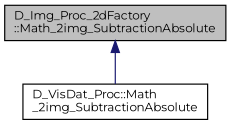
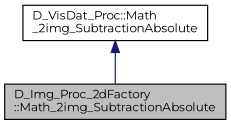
(115, 68) -> (115, 68)
